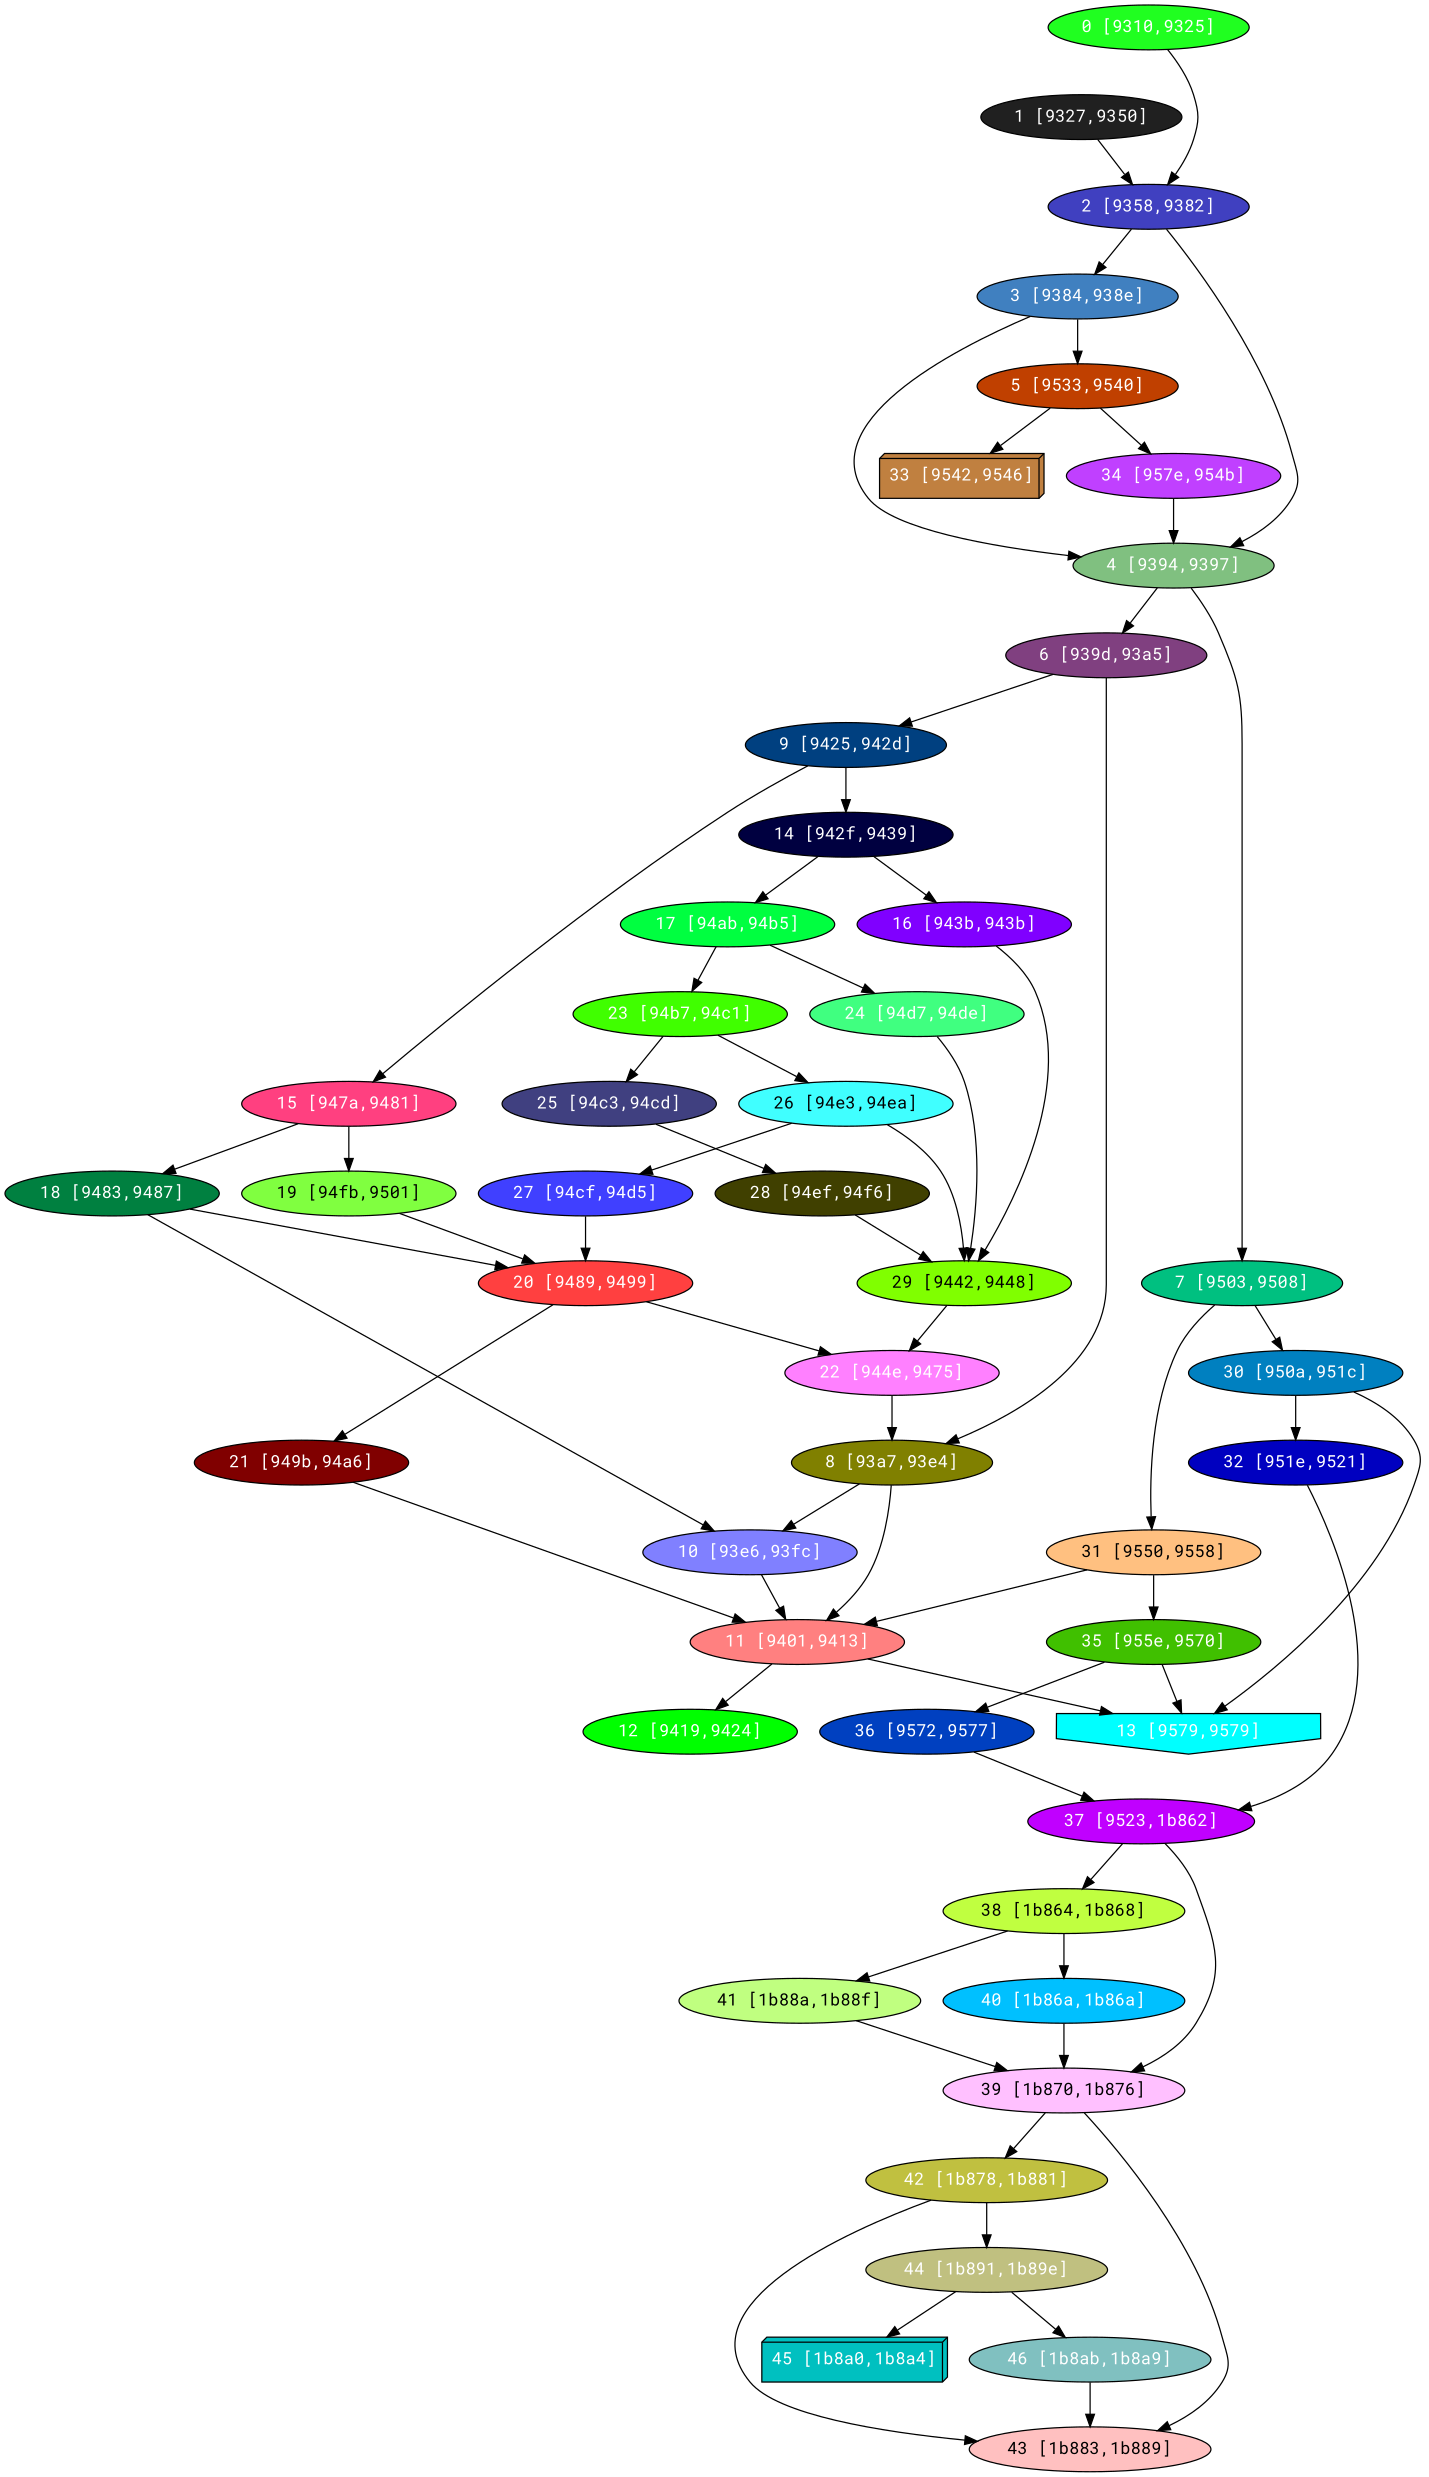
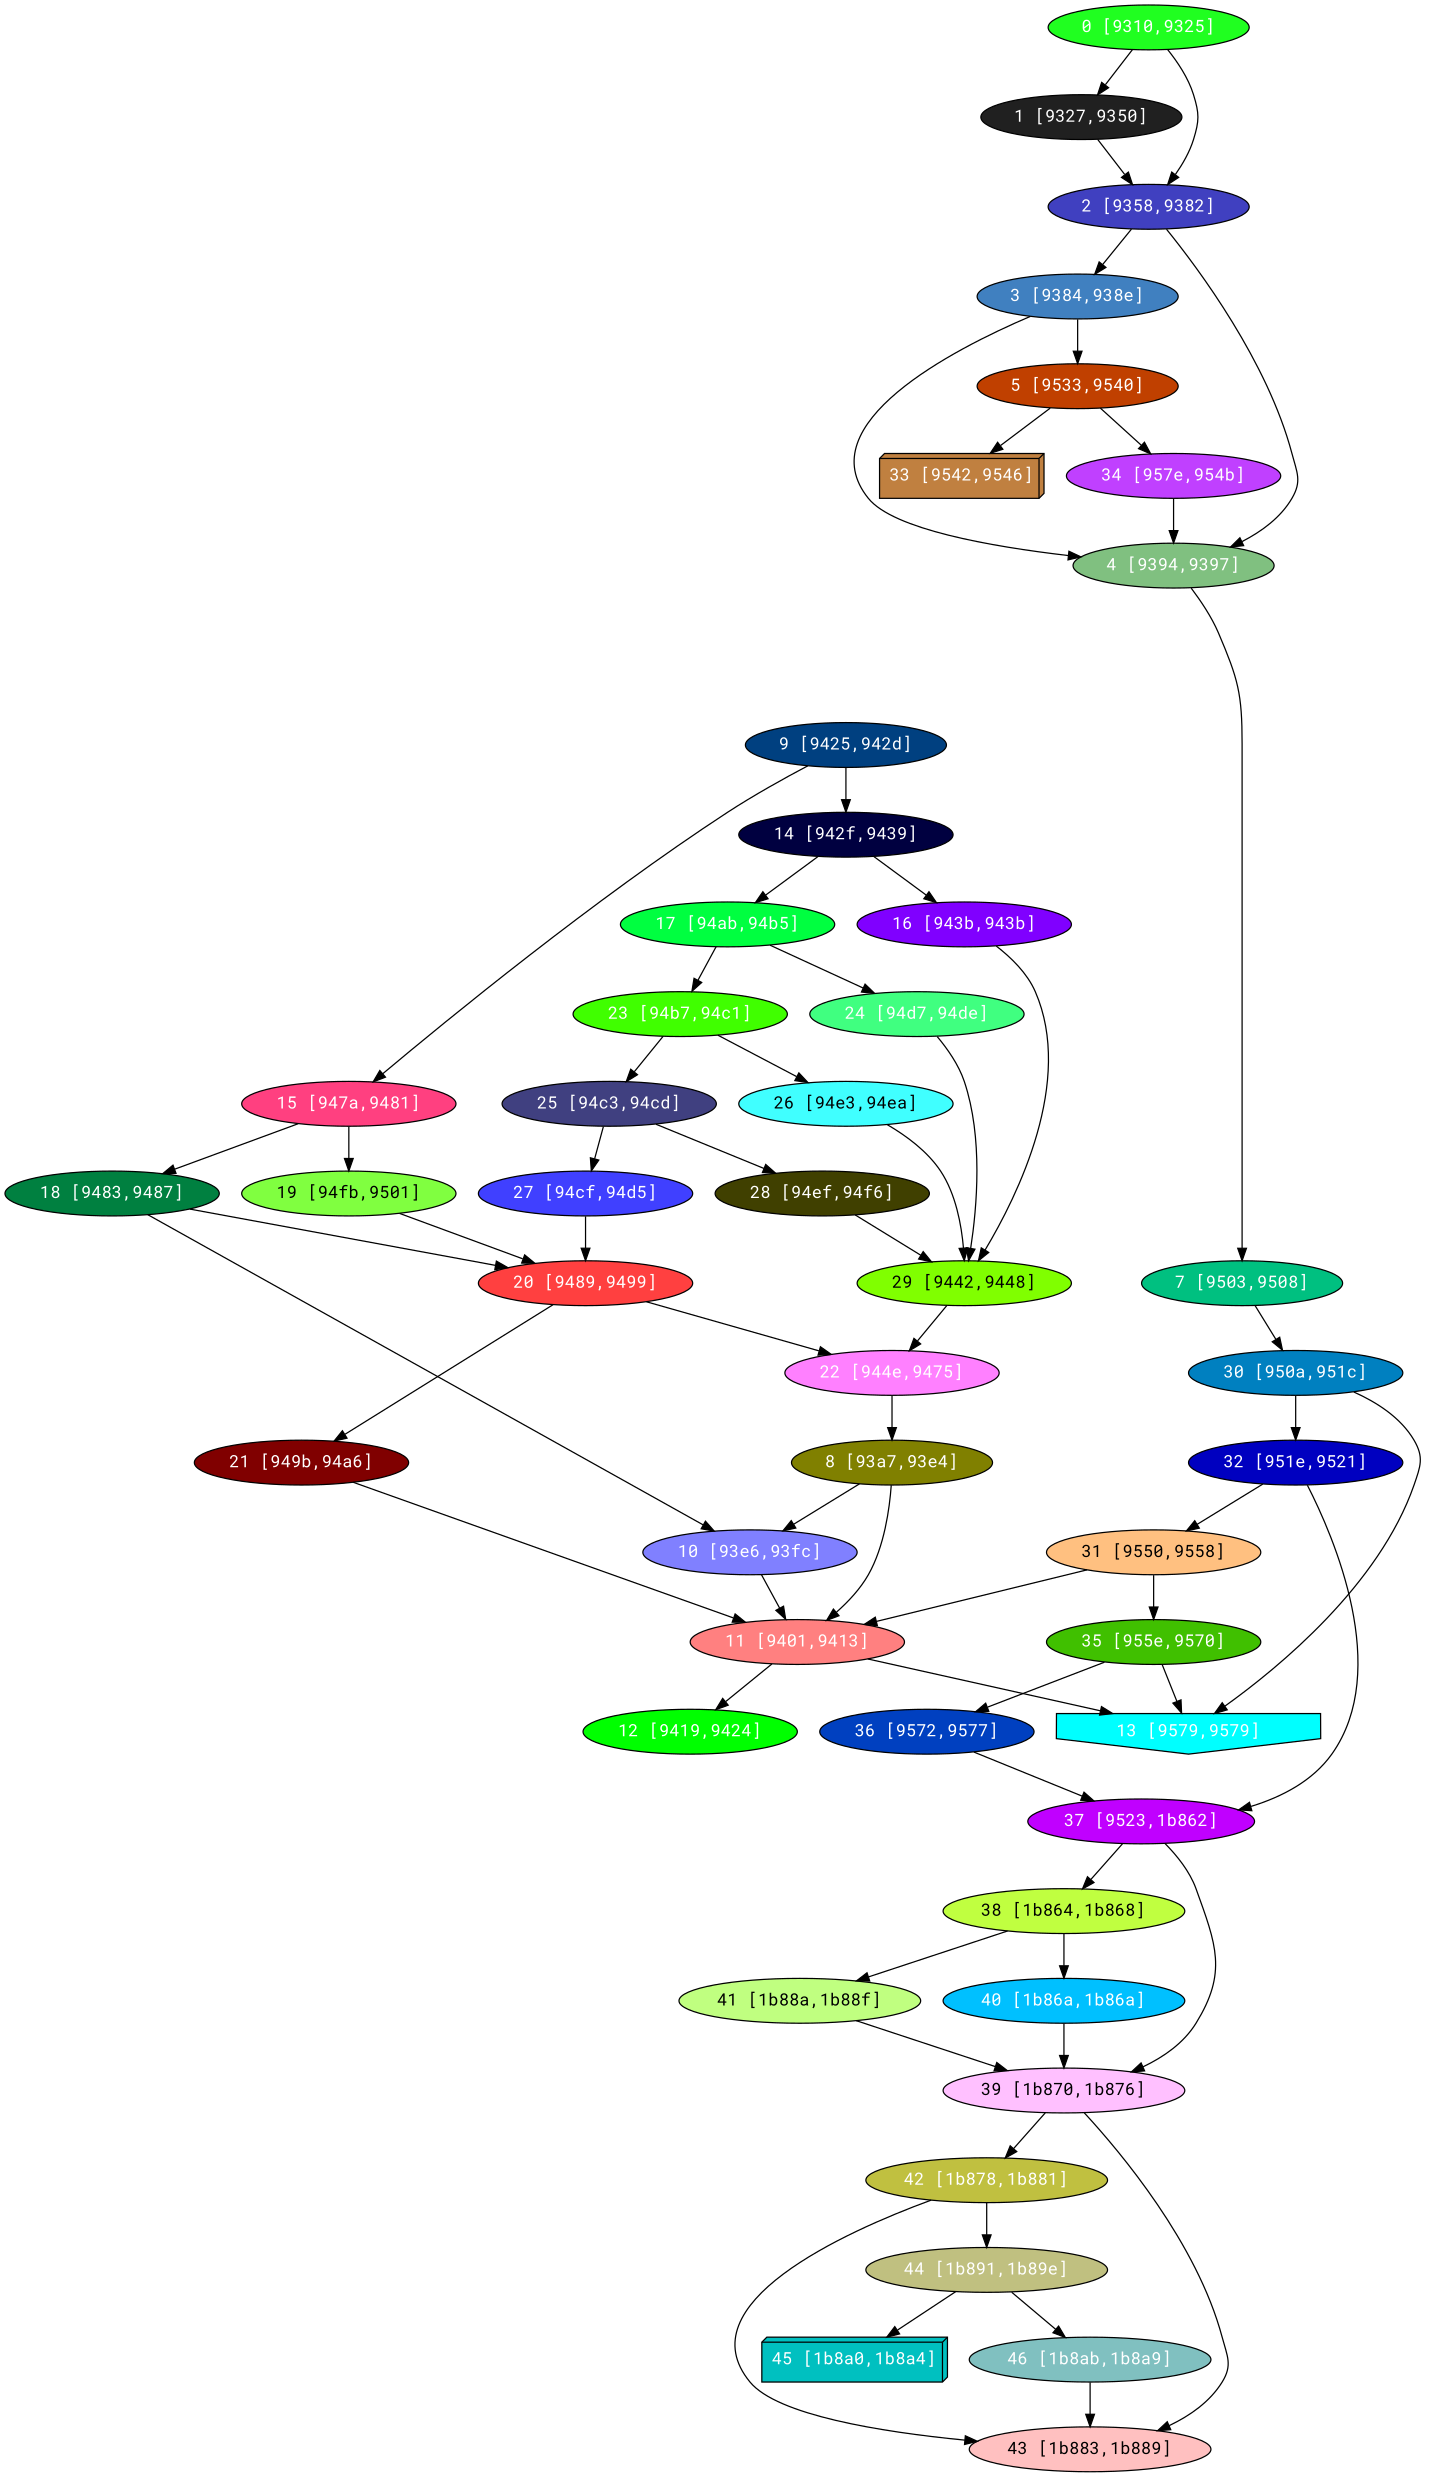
none -> (1119, 67)
(1106, 655) -> none
(729, 1144) -> (599, 1143)
(1160, 1403) -> (1230, 1504)
